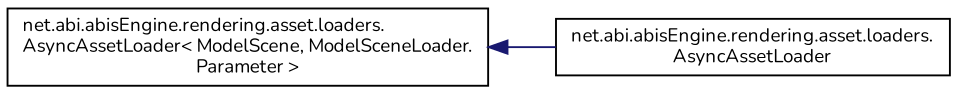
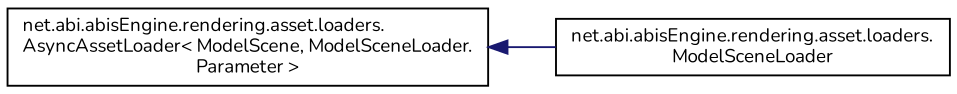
(753, 47) -> (753, 47)
